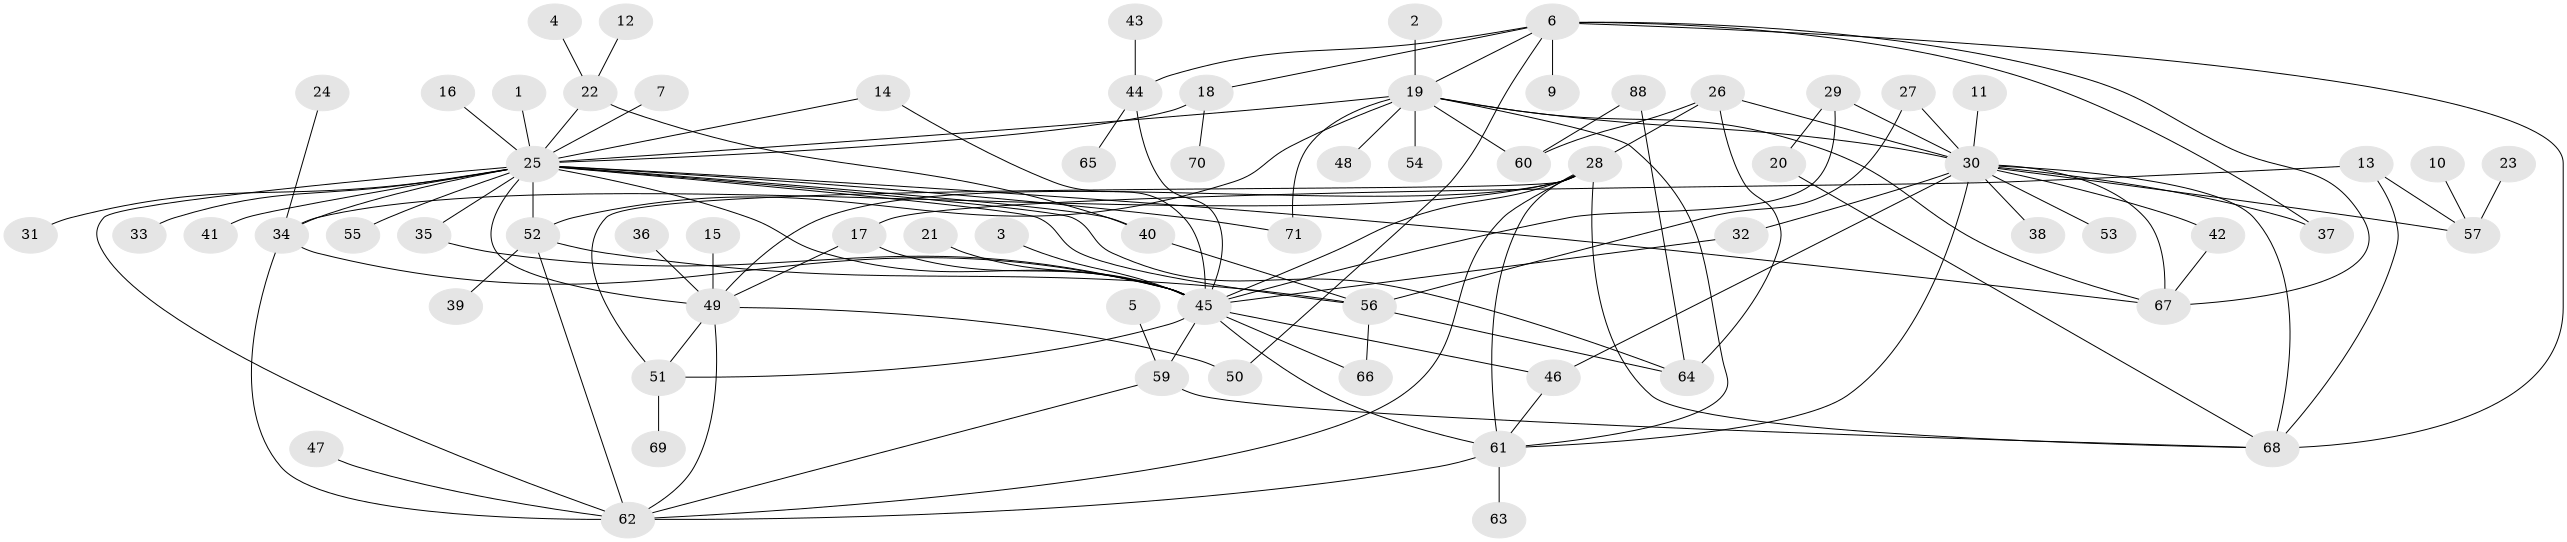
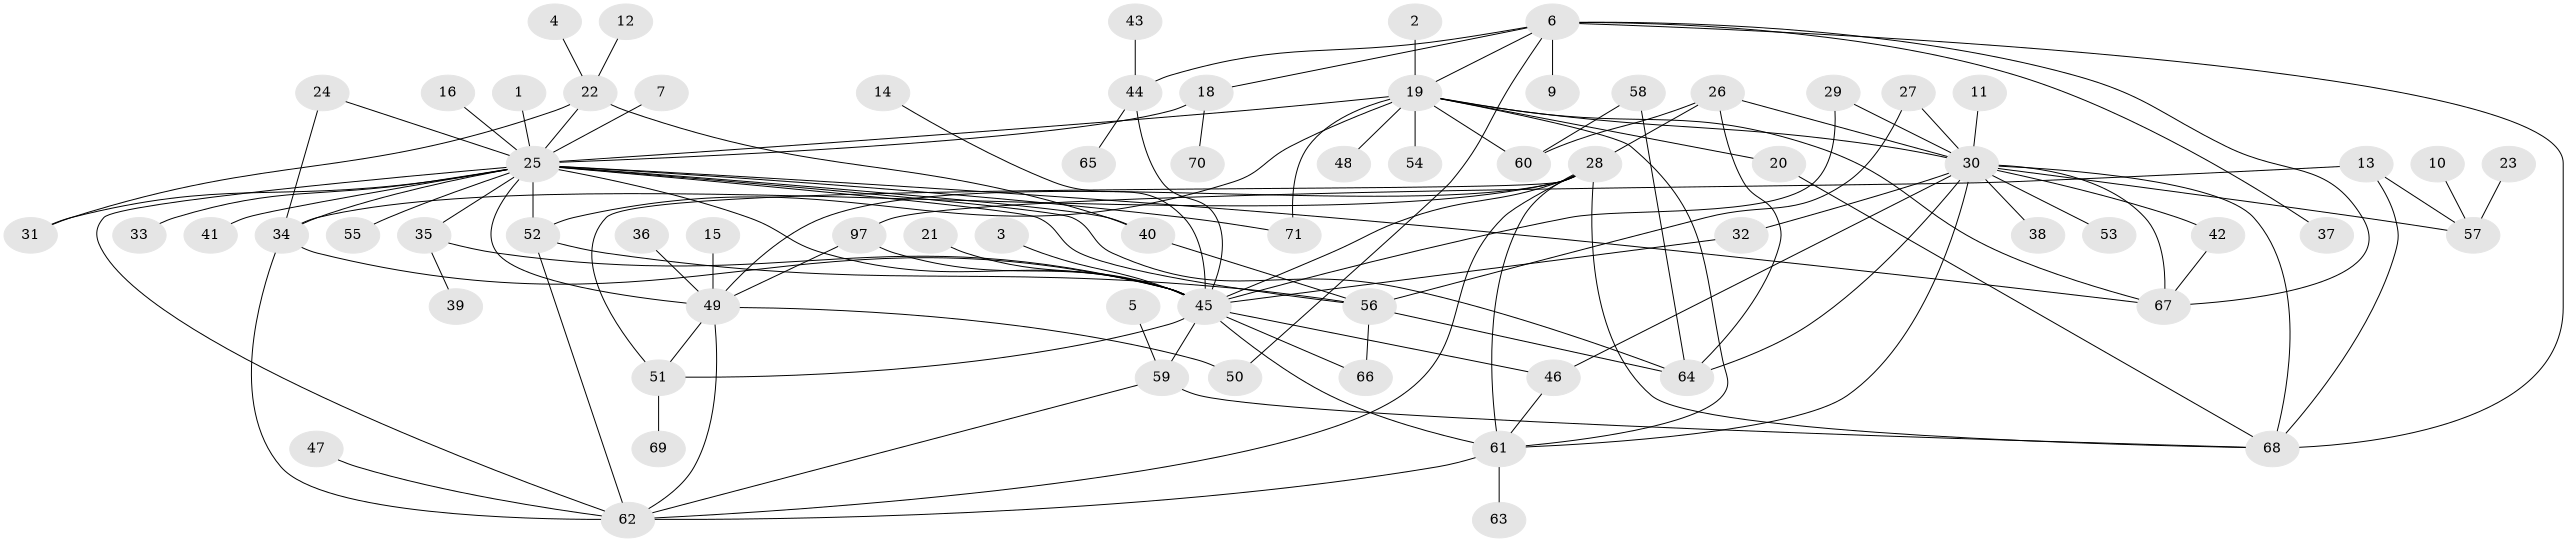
(1639, 93) -> (1639, 93)
(708, 129) -> (428, 129)
(1806, 129) -> (1628, 134)
none -> (312, 166)
(2153, 188) -> (1849, 294)
(859, 235) -> (859, 235)
(494, 271) -> (439, 269)
